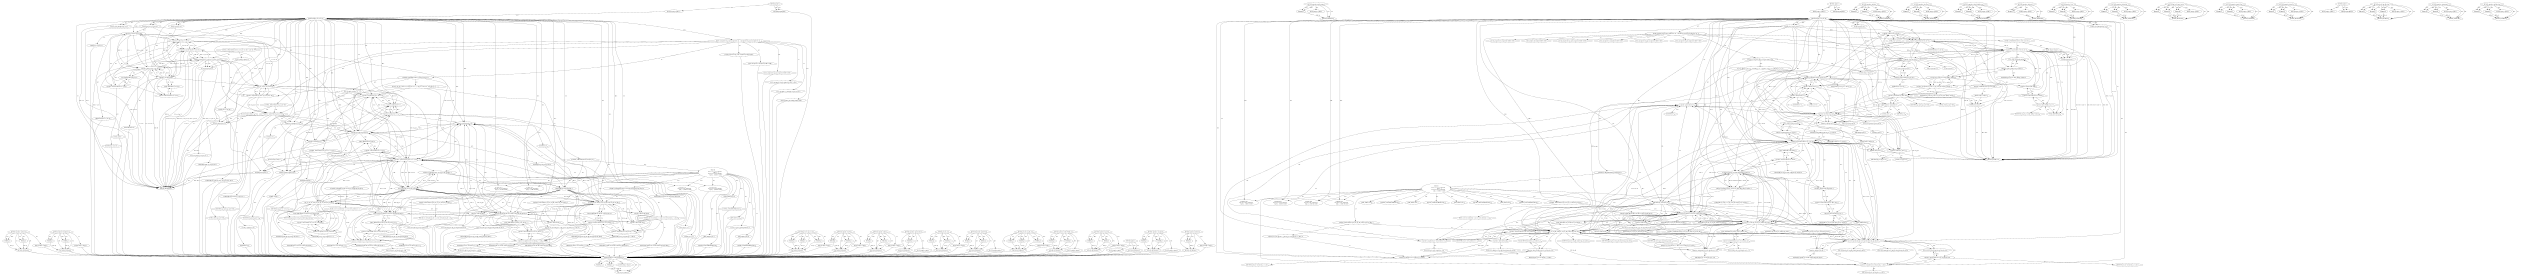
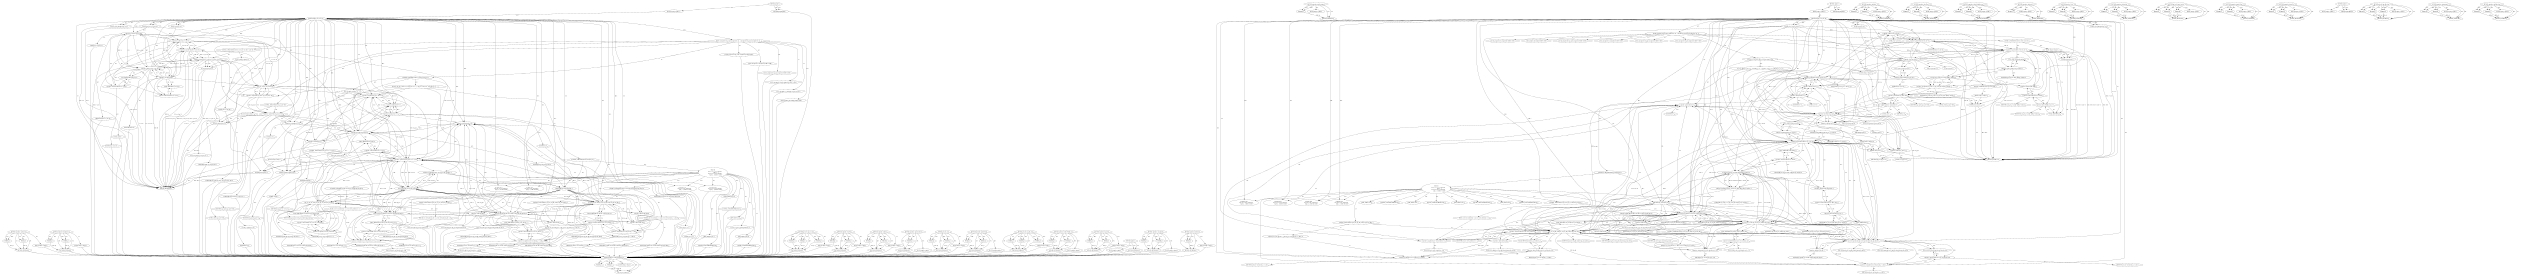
none -> (2013, 105)
